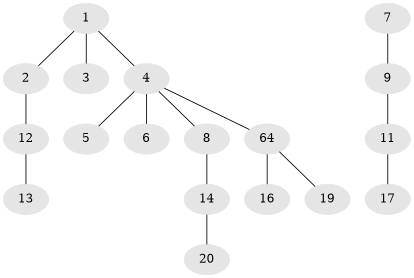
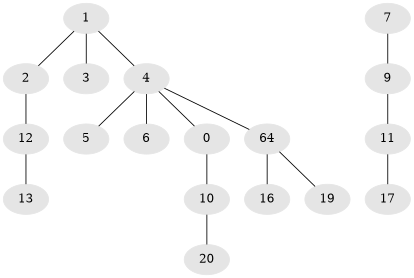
(207, 139) -> (207, 139)
(207, 199) -> (207, 199)
